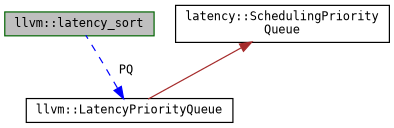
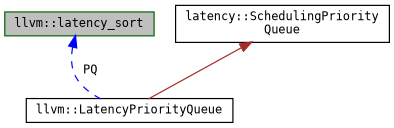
(102, 61) -> (77, 78)
